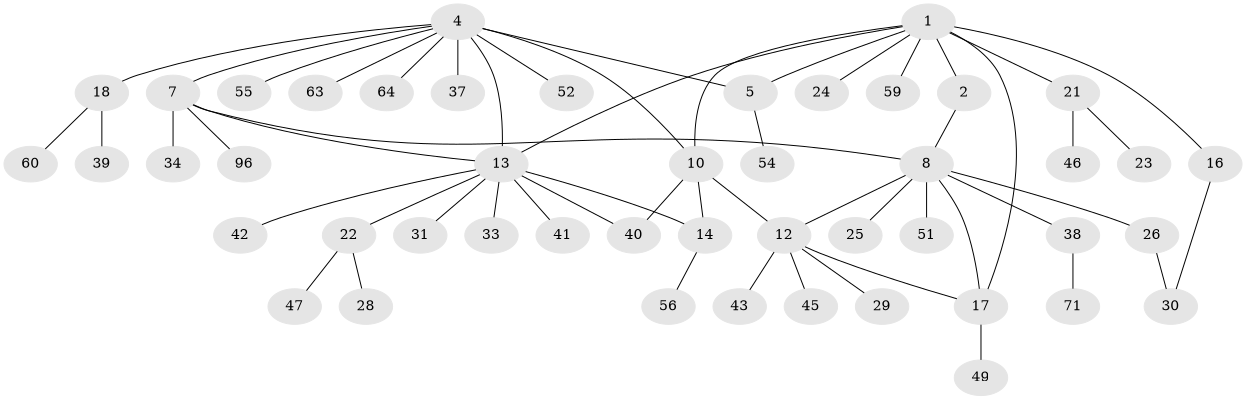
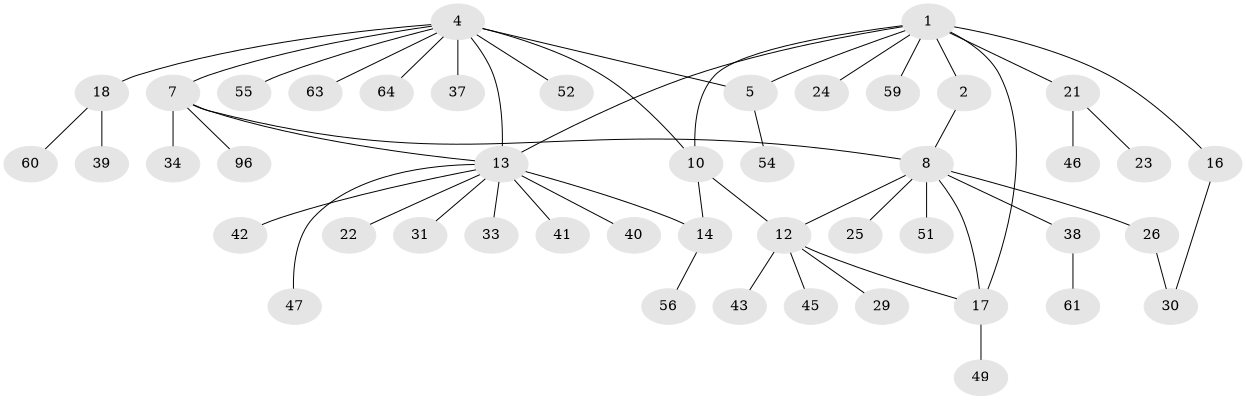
(665, 200) -> none
(322, 271) -> (353, 189)
(366, 307) -> none
(1073, 307) -> (1073, 307)
